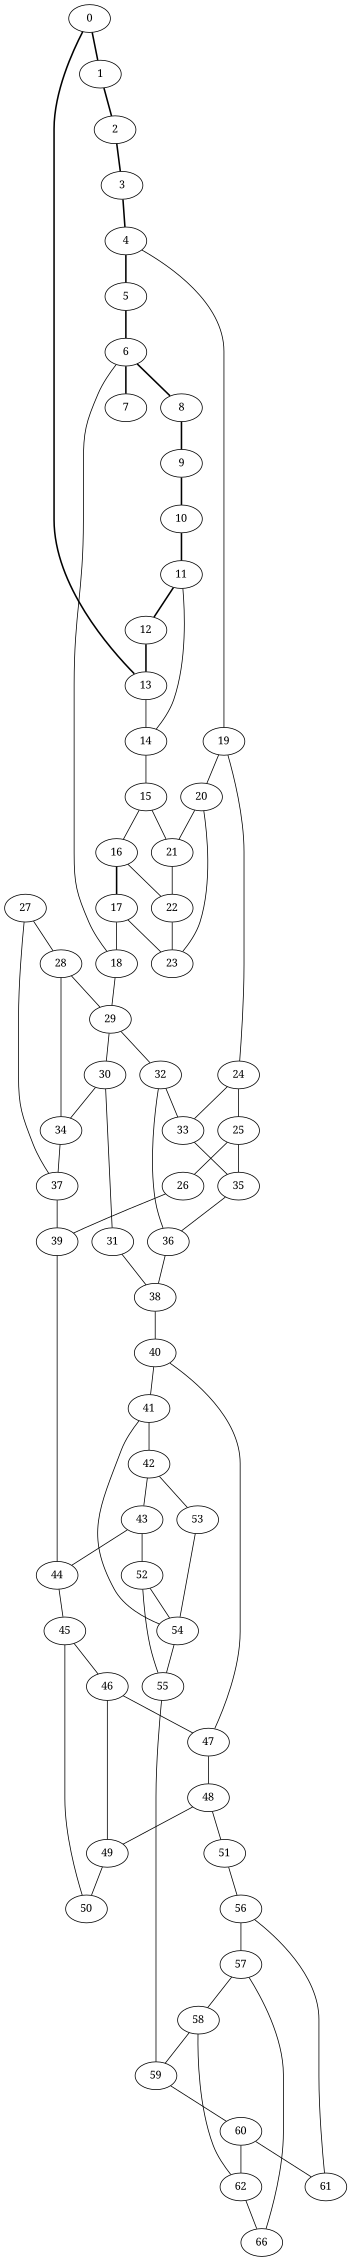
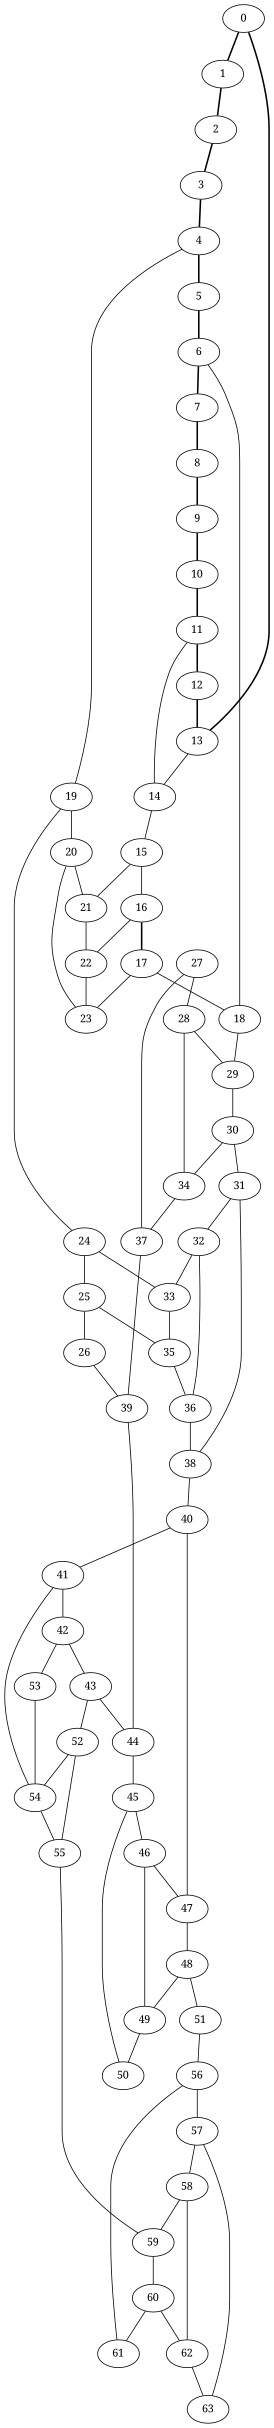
(154, 380) -> (197, 436)
(136, 1047) -> (219, 1214)
(262, 2243) -> (208, 2409)
